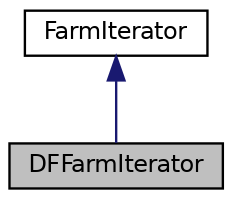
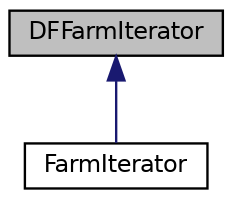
(116, 112) -> (116, 112)
